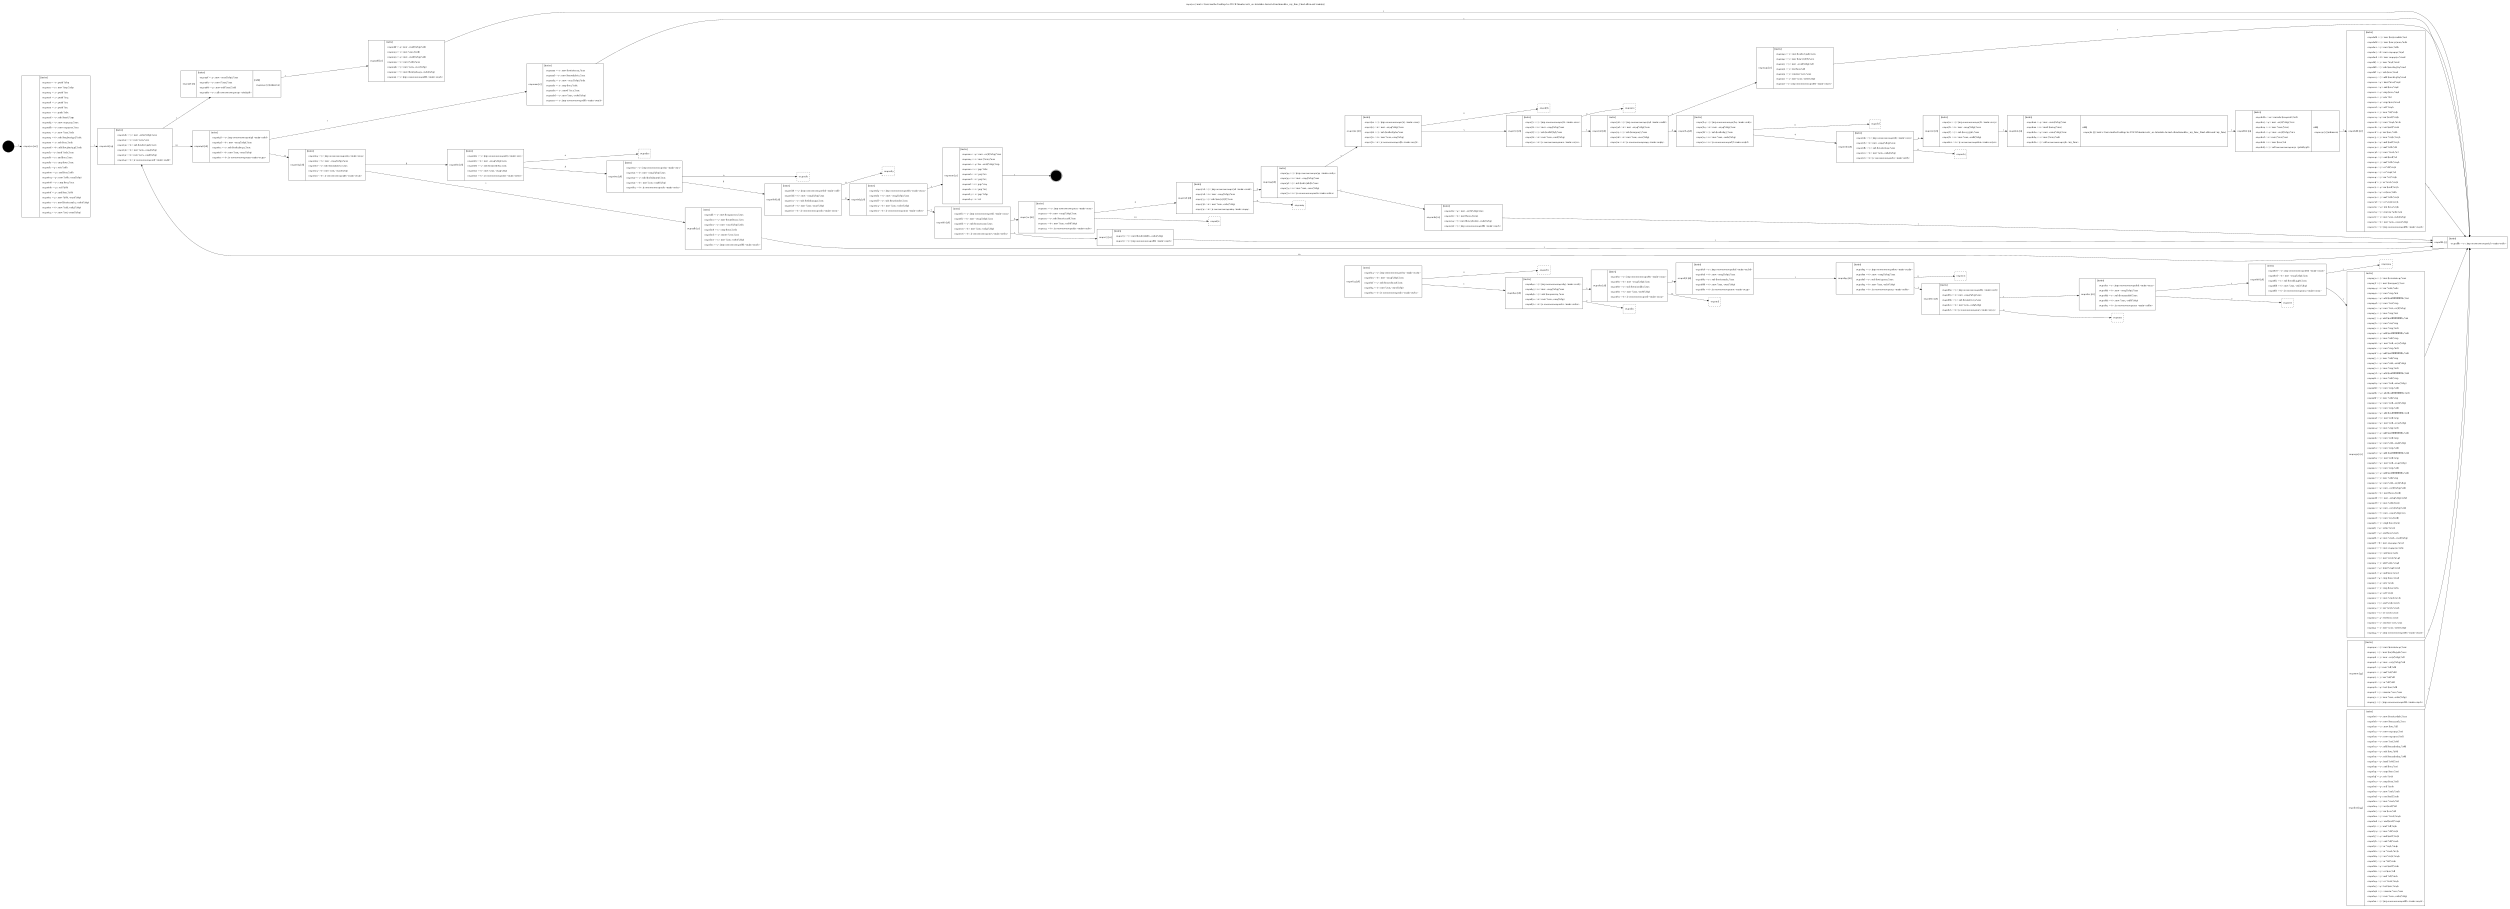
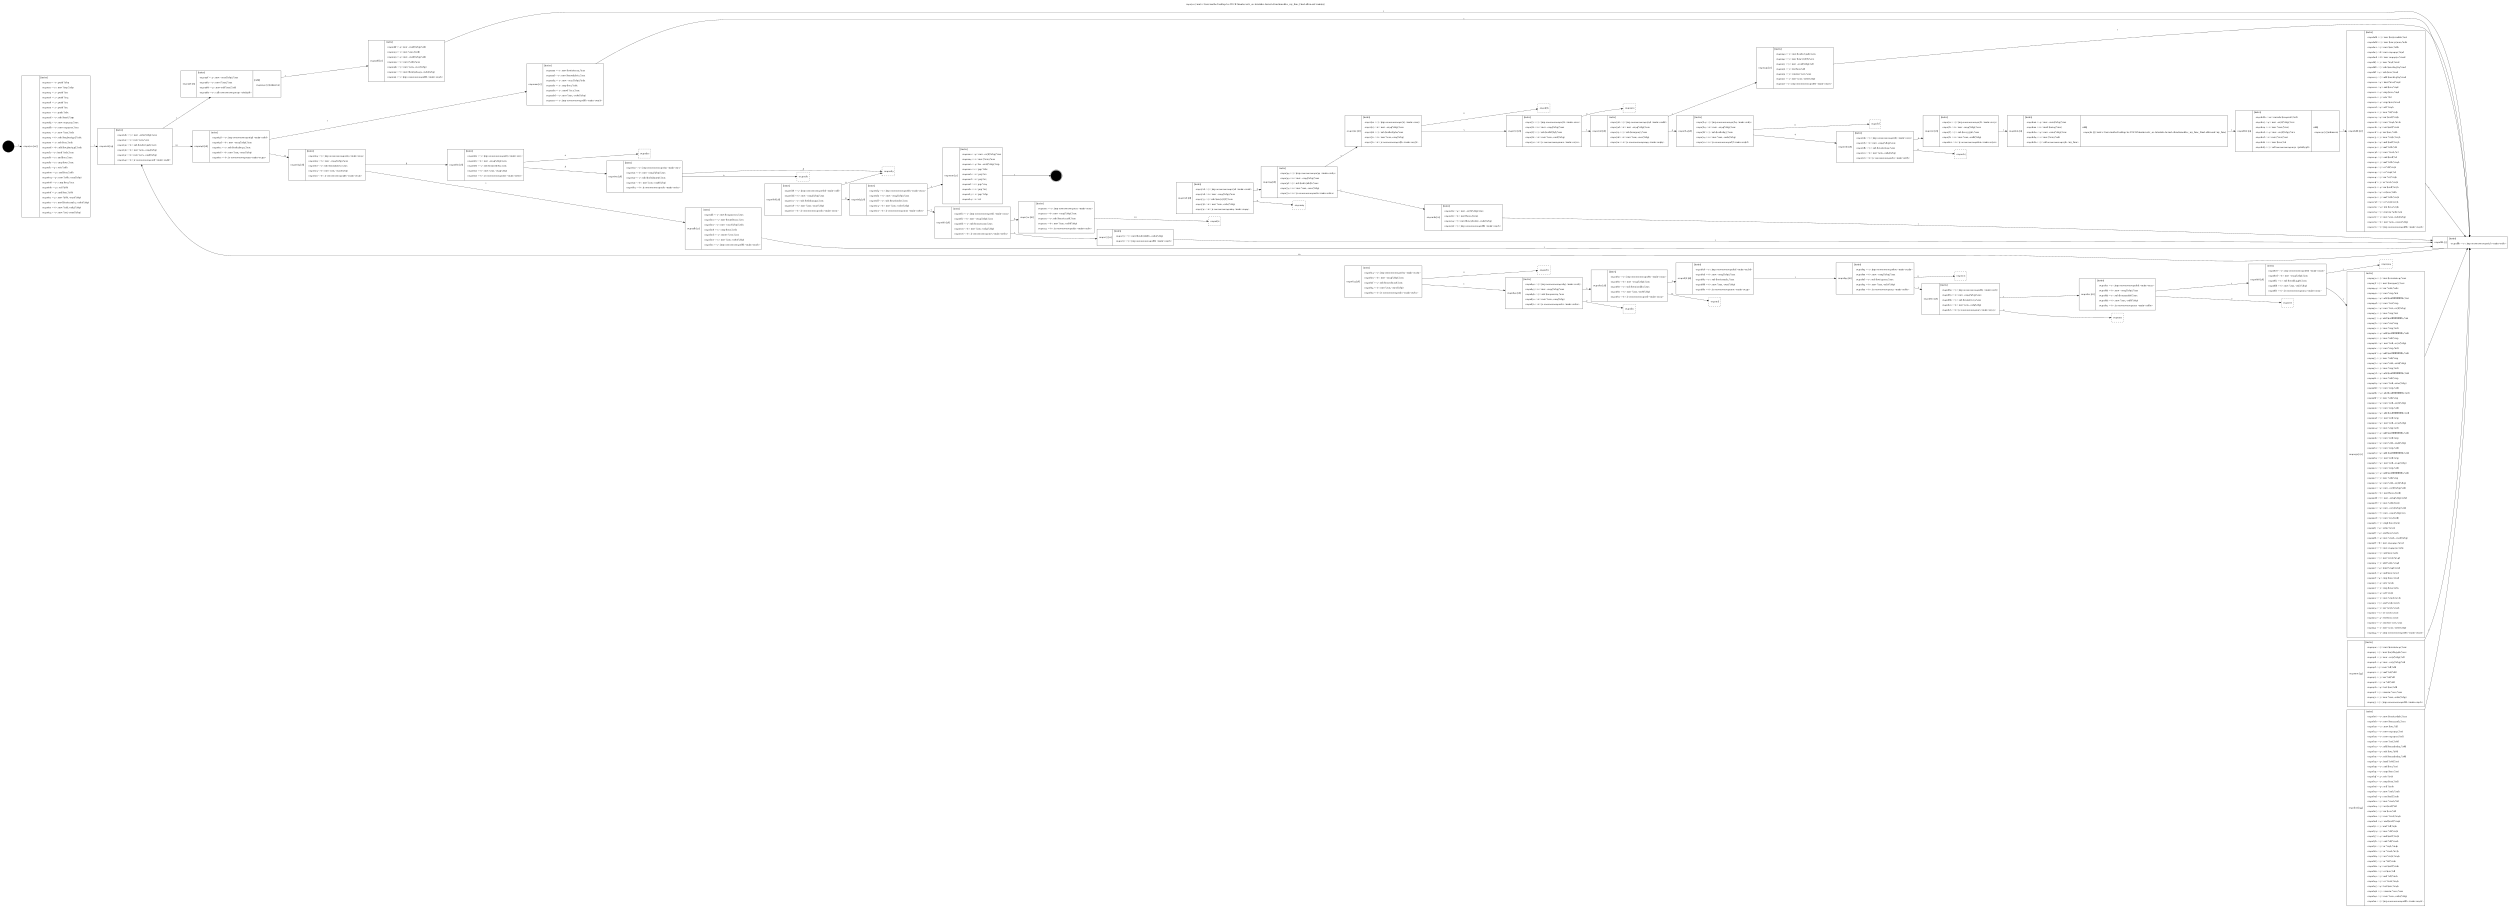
(723, 188) -> (781, 170)
(1134, 208) -> none
